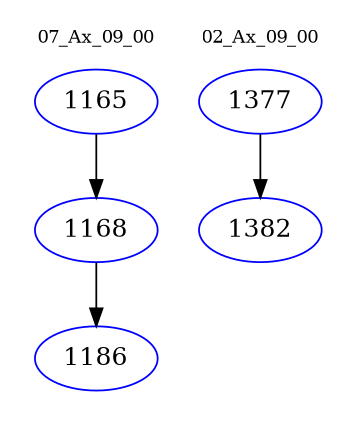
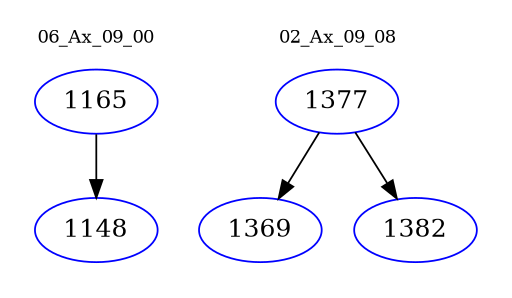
(96, 38) -> (96, 38)
(260, 38) -> (338, 38)
(96, 230) -> (96, 230)
none -> (260, 230)
(96, 358) -> none
